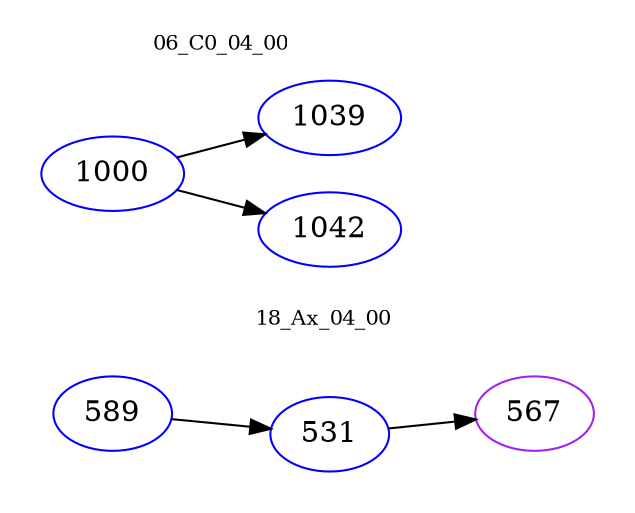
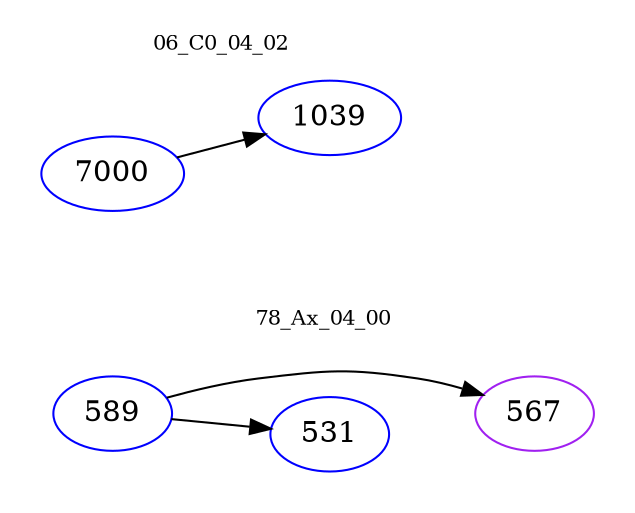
(221, 44) -> (221, 44)
(113, 174) -> (113, 174)
(330, 230) -> none
(324, 320) -> (324, 320)
(422, 425) -> (314, 373)
